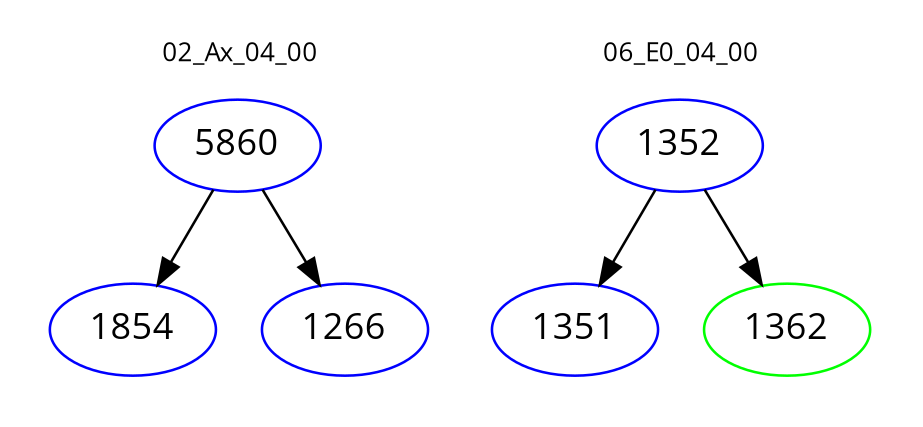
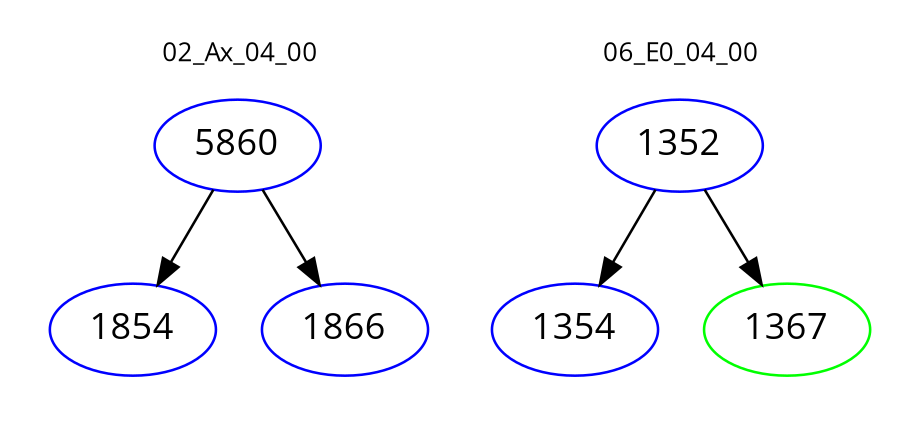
(345, 330) -> (345, 330)
(575, 330) -> (575, 330)
(787, 330) -> (787, 330)
